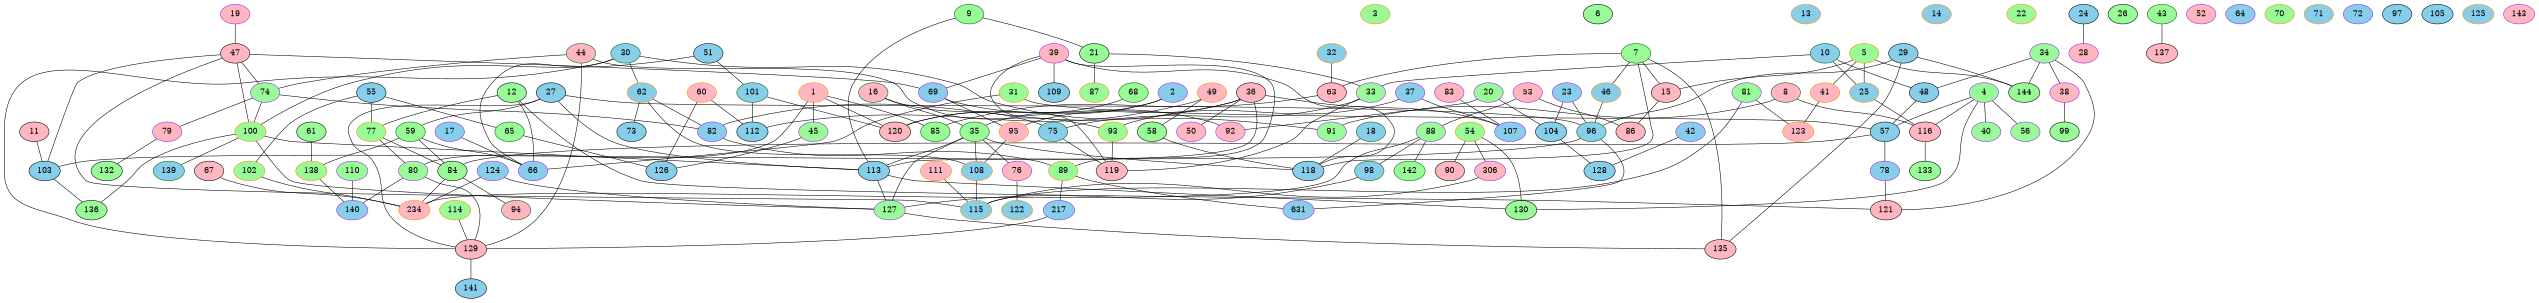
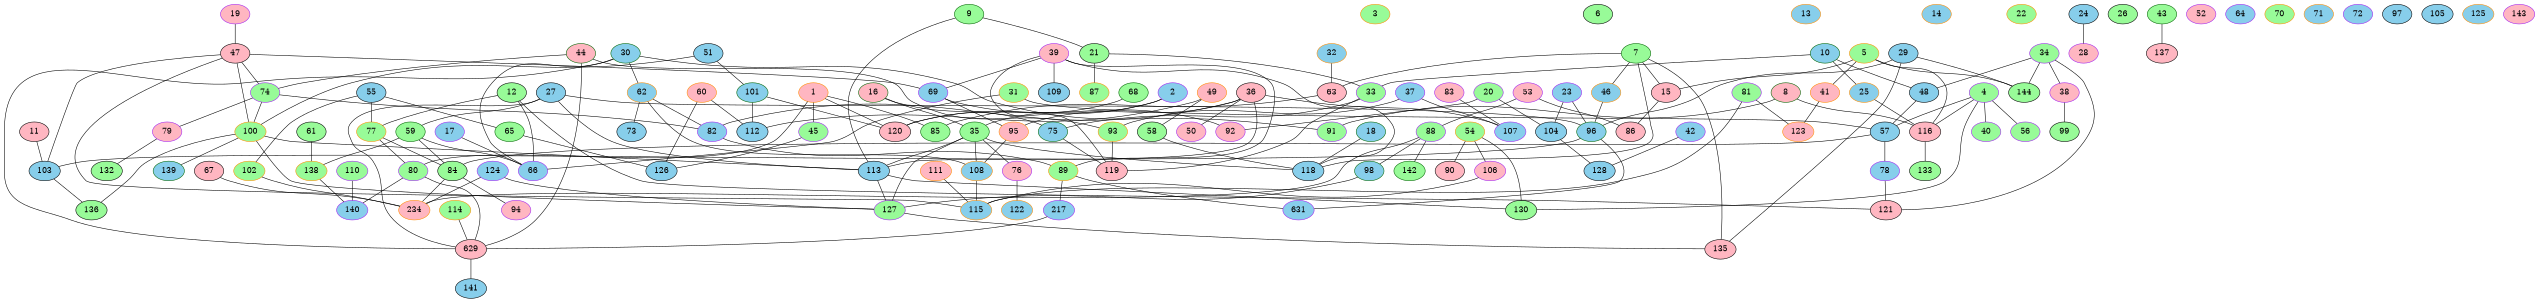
(1864, 74) -> (1938, 76)
(1490, 171) -> (1490, 171)
(516, 210) -> (516, 210)
(471, 249) -> (471, 249)
